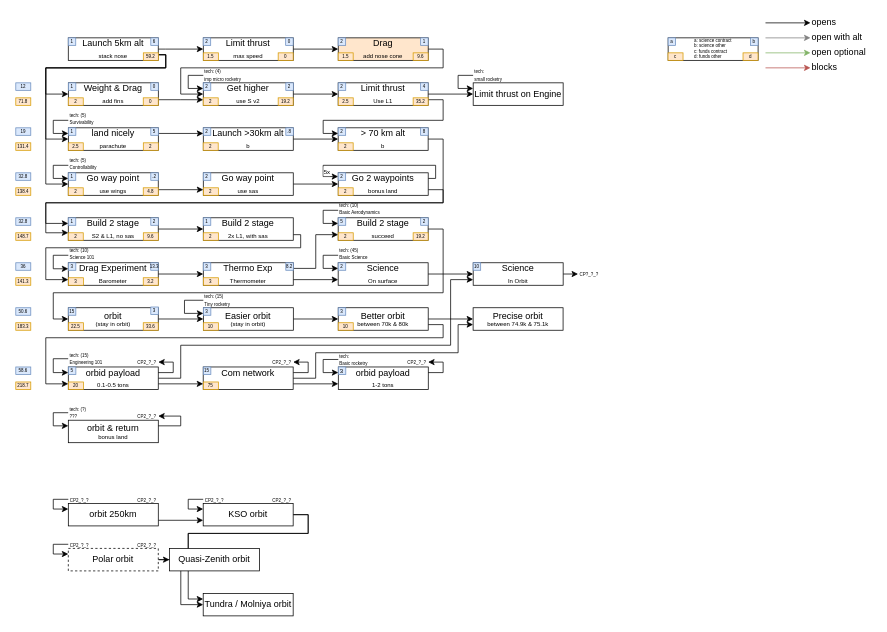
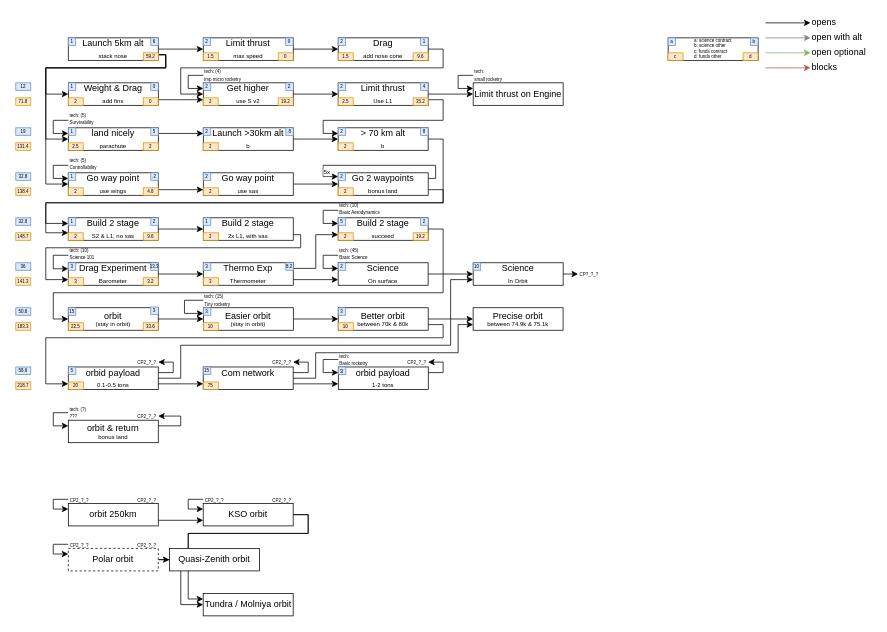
(383, 49) -> (383, 49)
(90, 359) -> none
(53, 363) -> none
